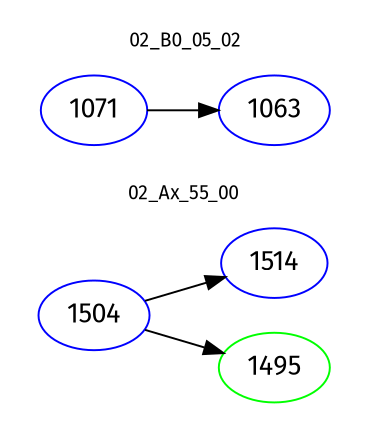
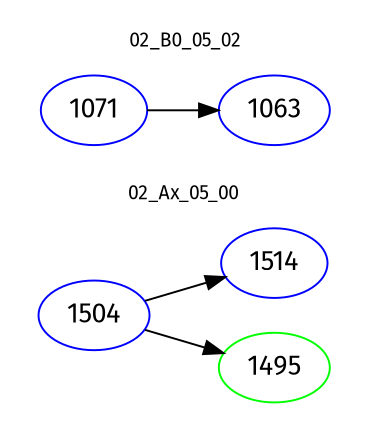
(184, 194) -> (184, 194)
